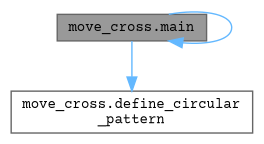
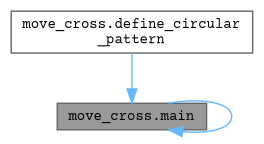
(132, 59) -> (132, 71)
